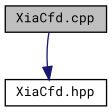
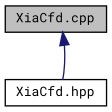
(47, 49) -> (65, 63)
